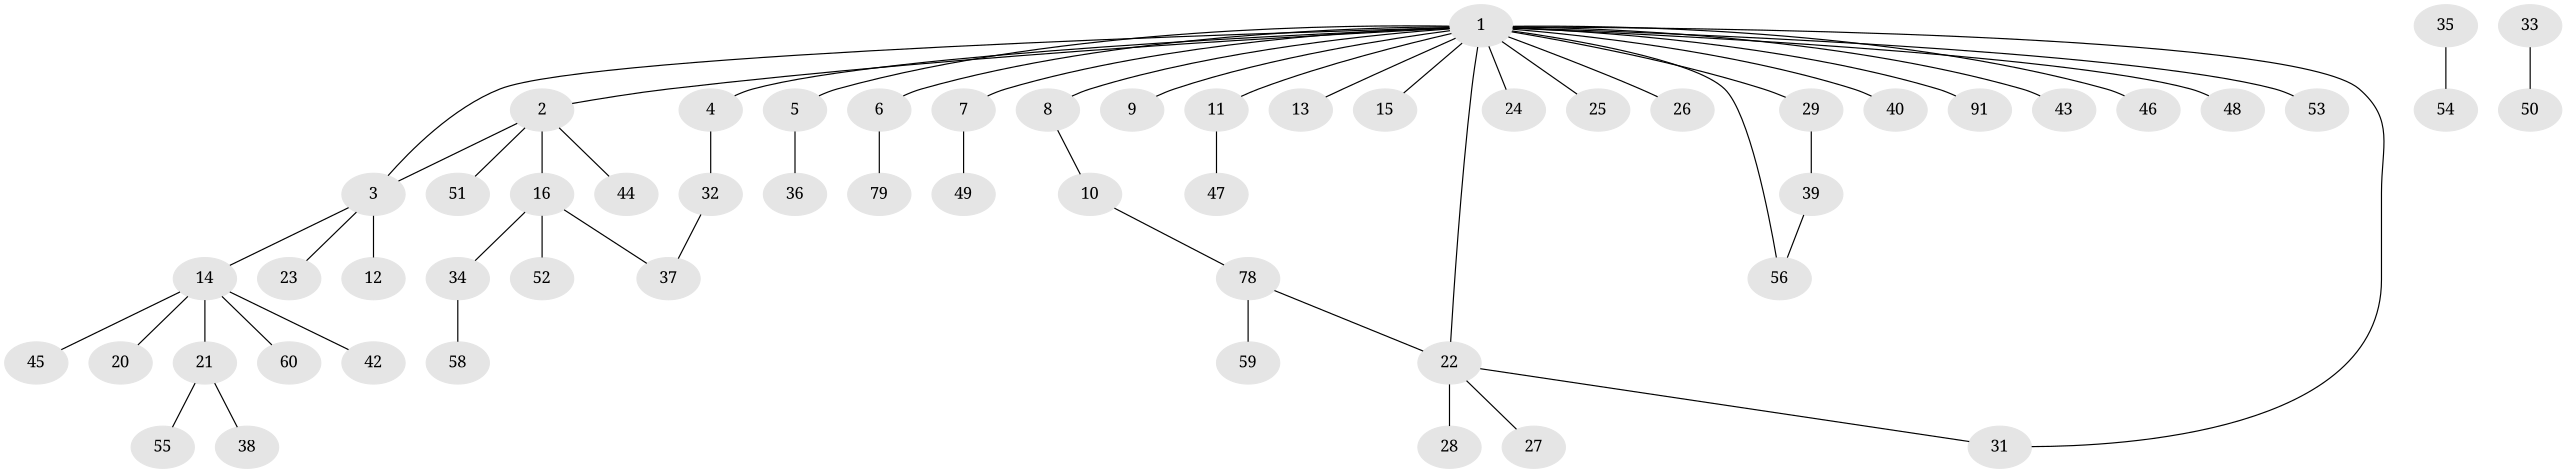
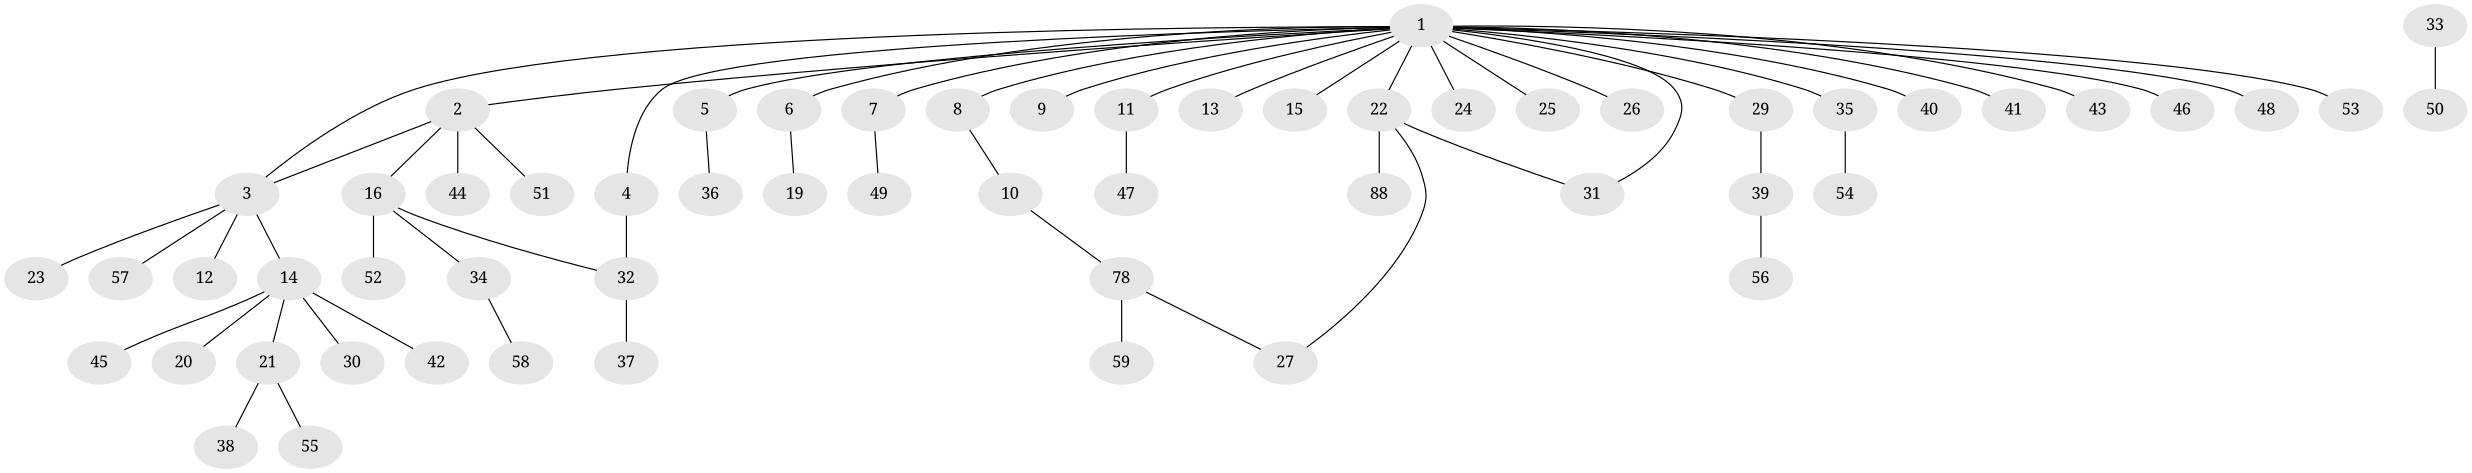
(1723, 88) -> (1639, 52)
(1980, 110) -> (2014, 110)
(879, 194) -> (795, 194)
(605, 237) -> (496, 243)
none -> (121, 279)
(1349, 321) -> (1204, 321)
(289, 363) -> (352, 363)
(1449, 447) -> (1379, 194)
